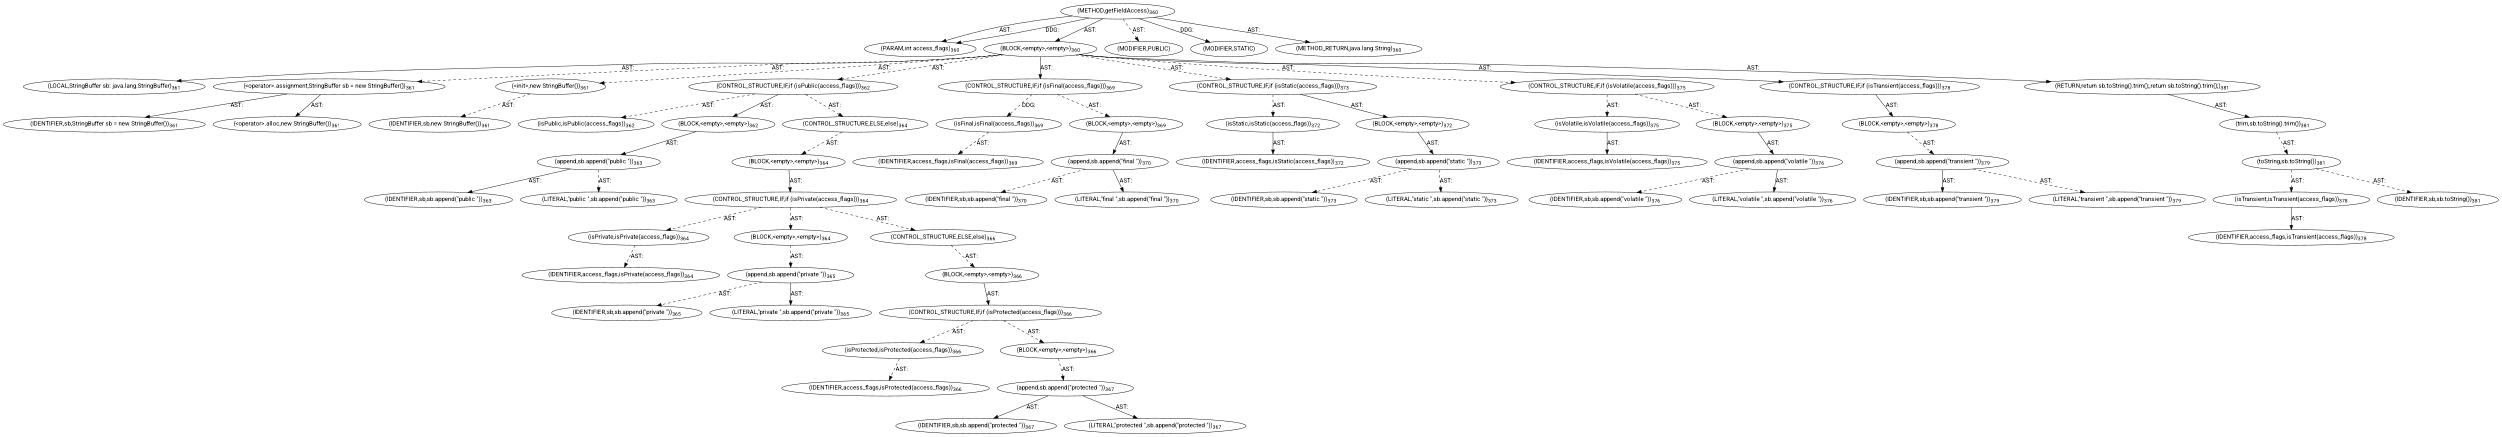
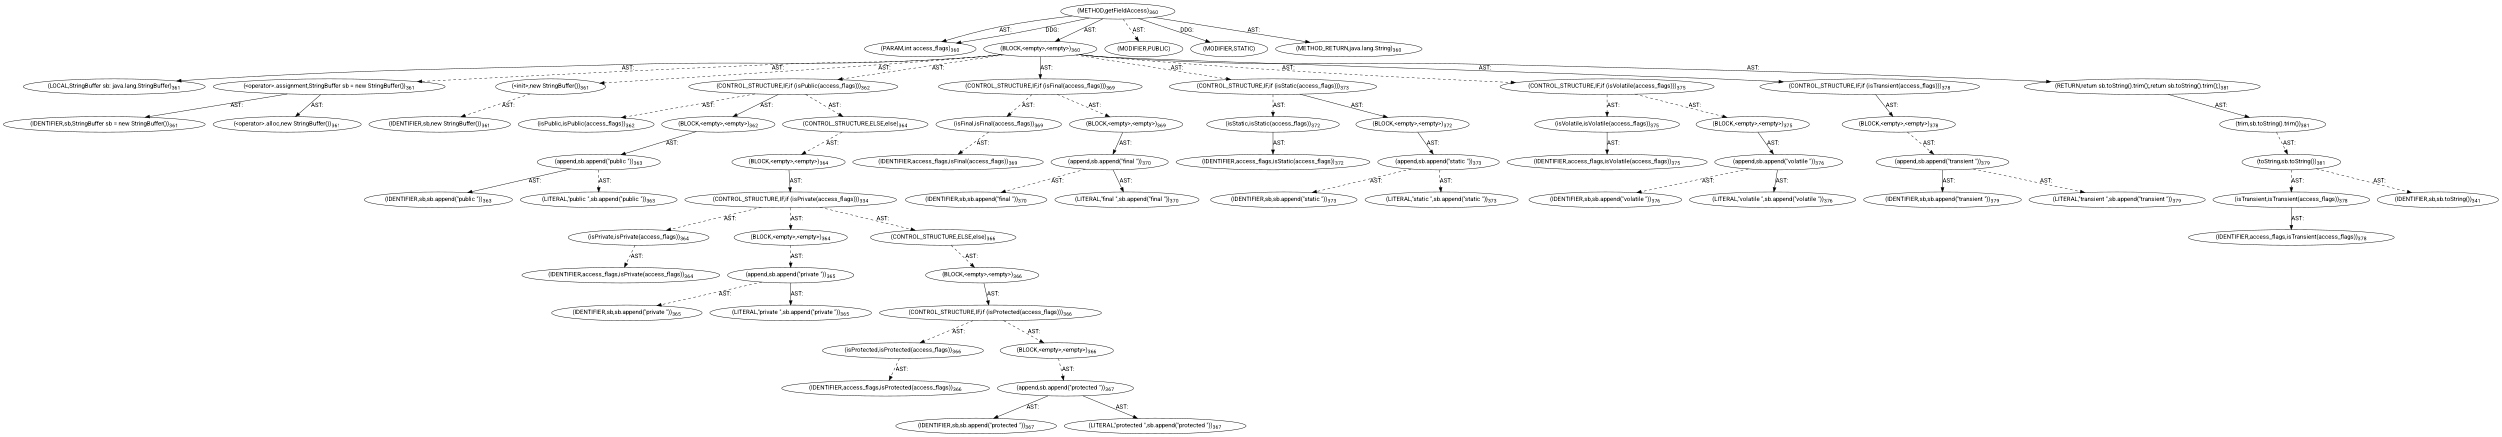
(1030, 106) -> (1029, 106)
(864, 199) -> (864, 199)
(2476, 199) -> (2476, 199)
